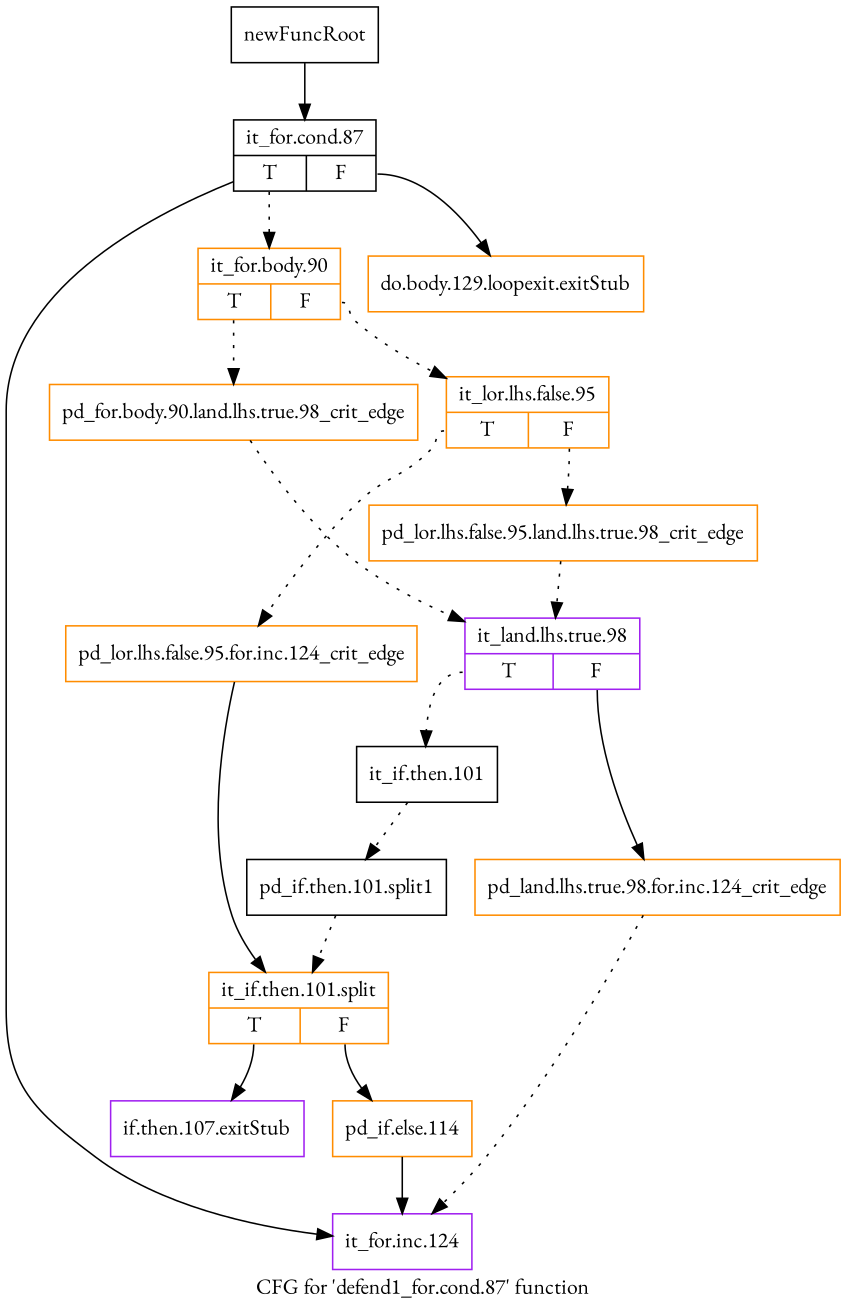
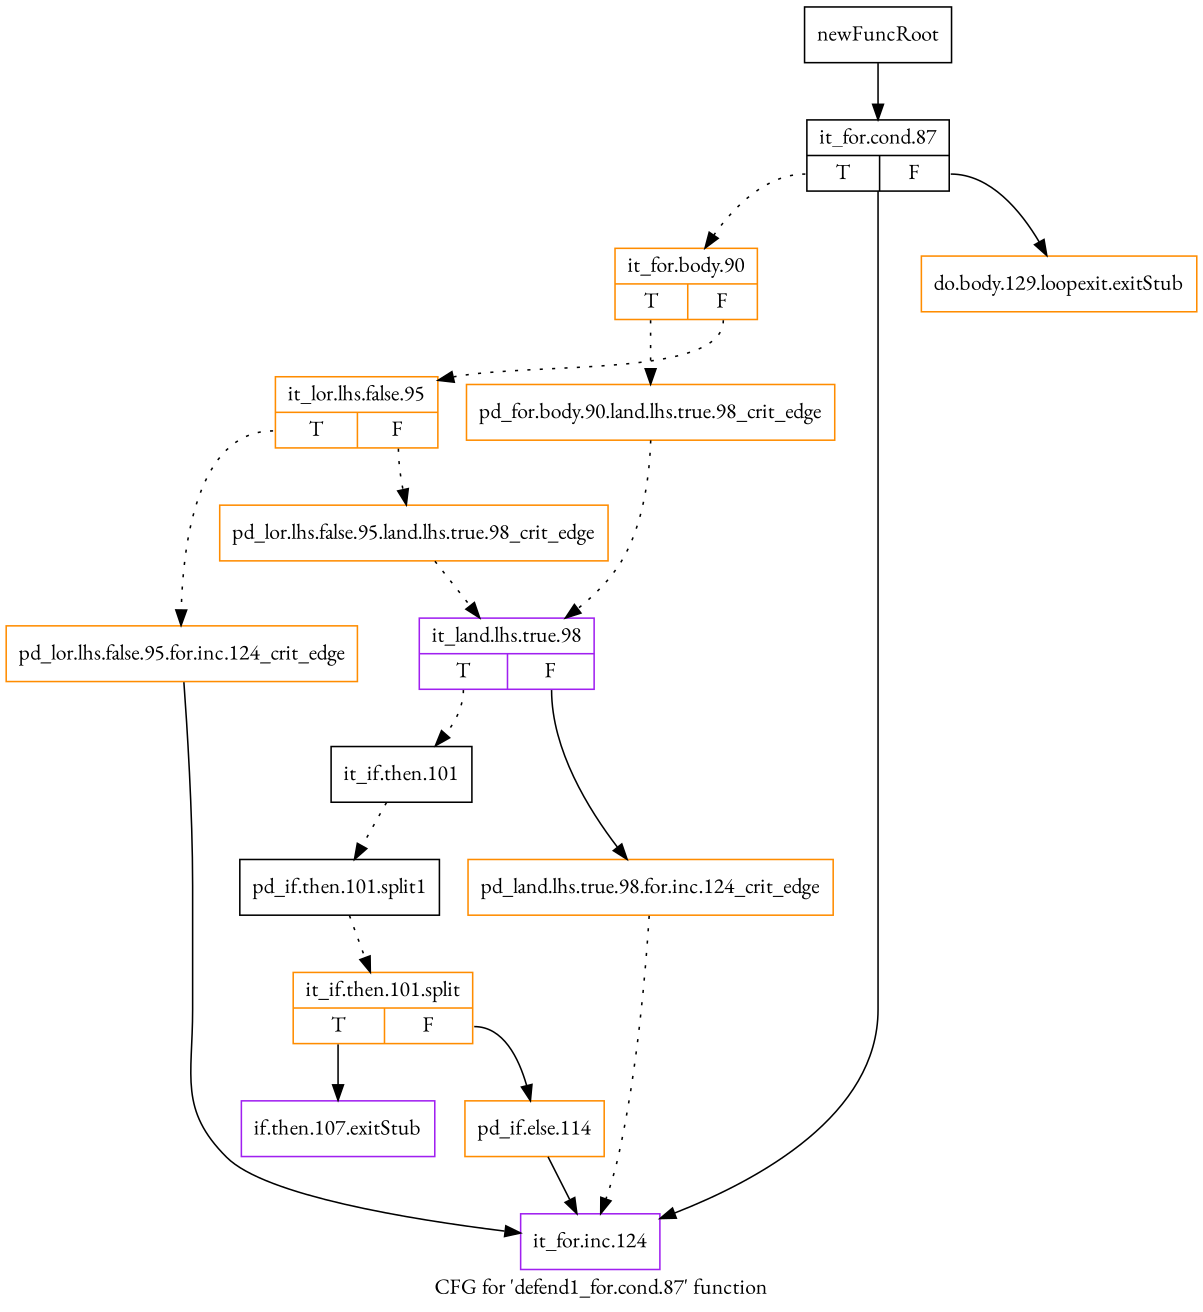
(218, 824) -> (191, 1070)
